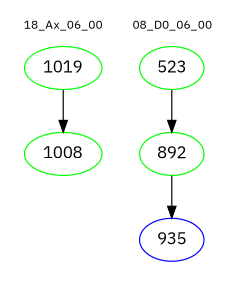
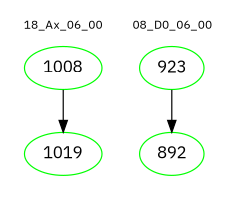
(172, 68) -> (172, 68)
(63, 105) -> (63, 105)
(172, 240) -> none
